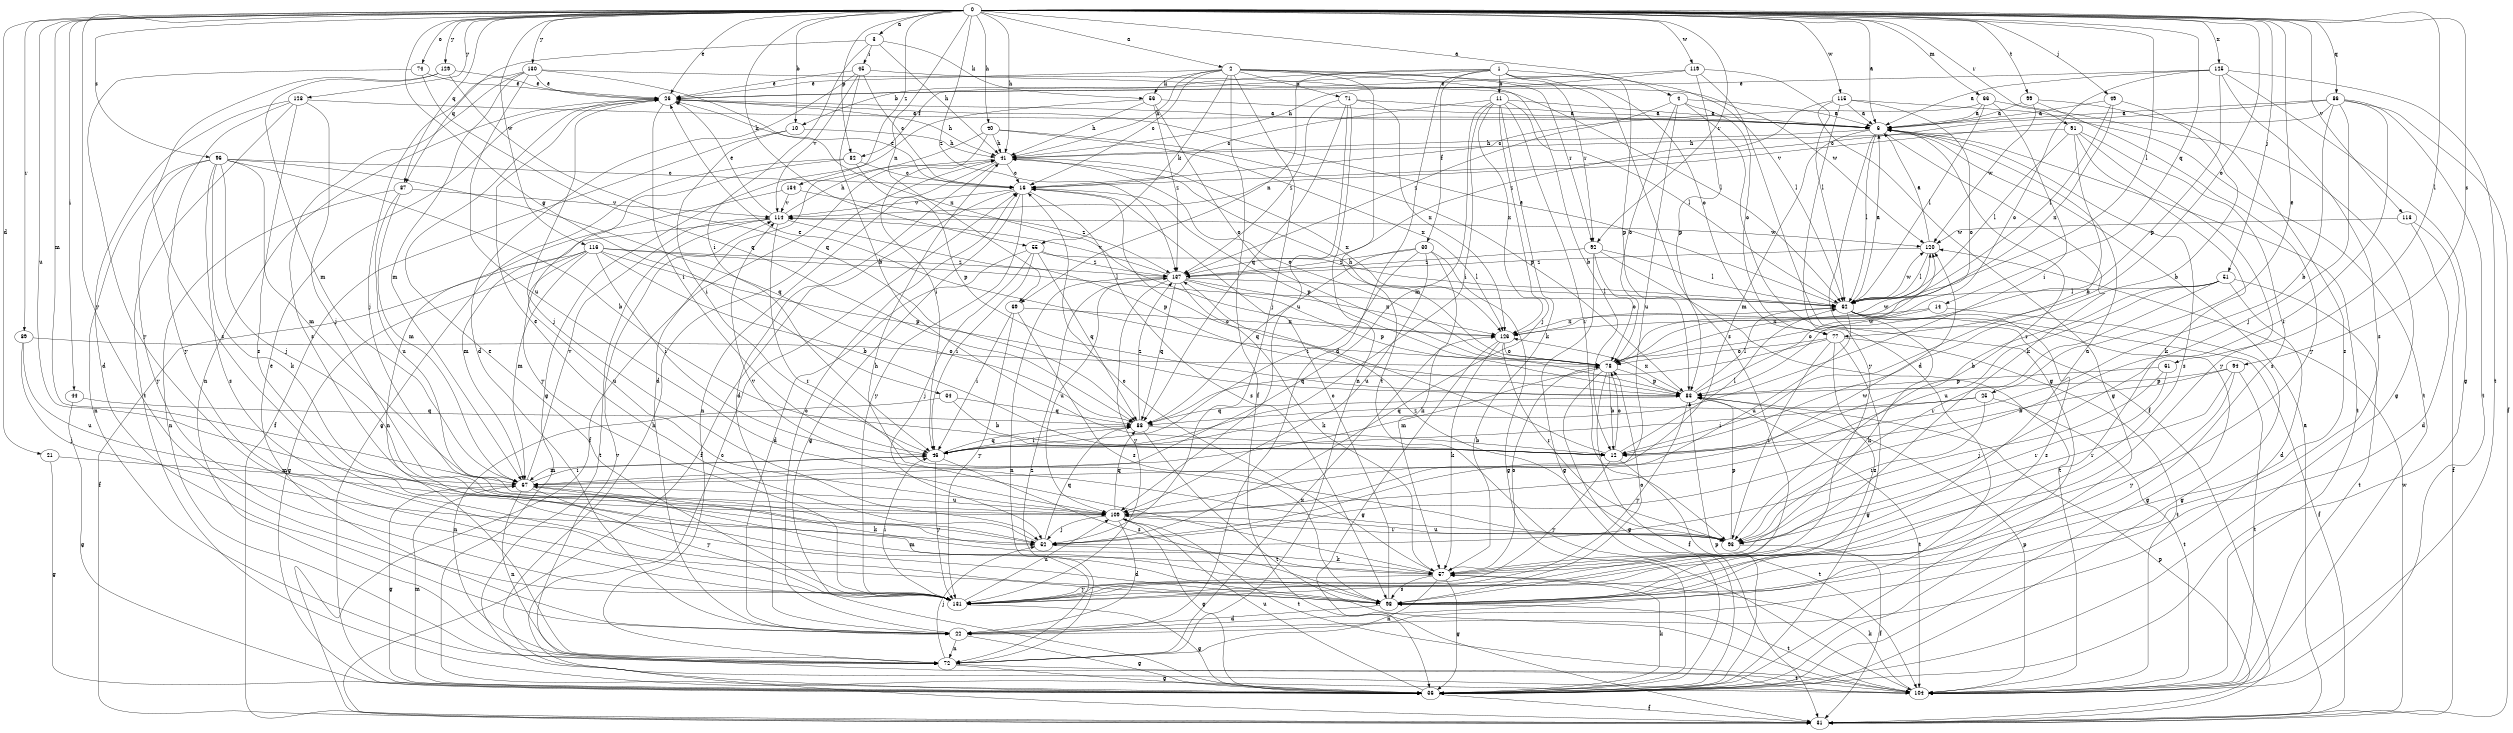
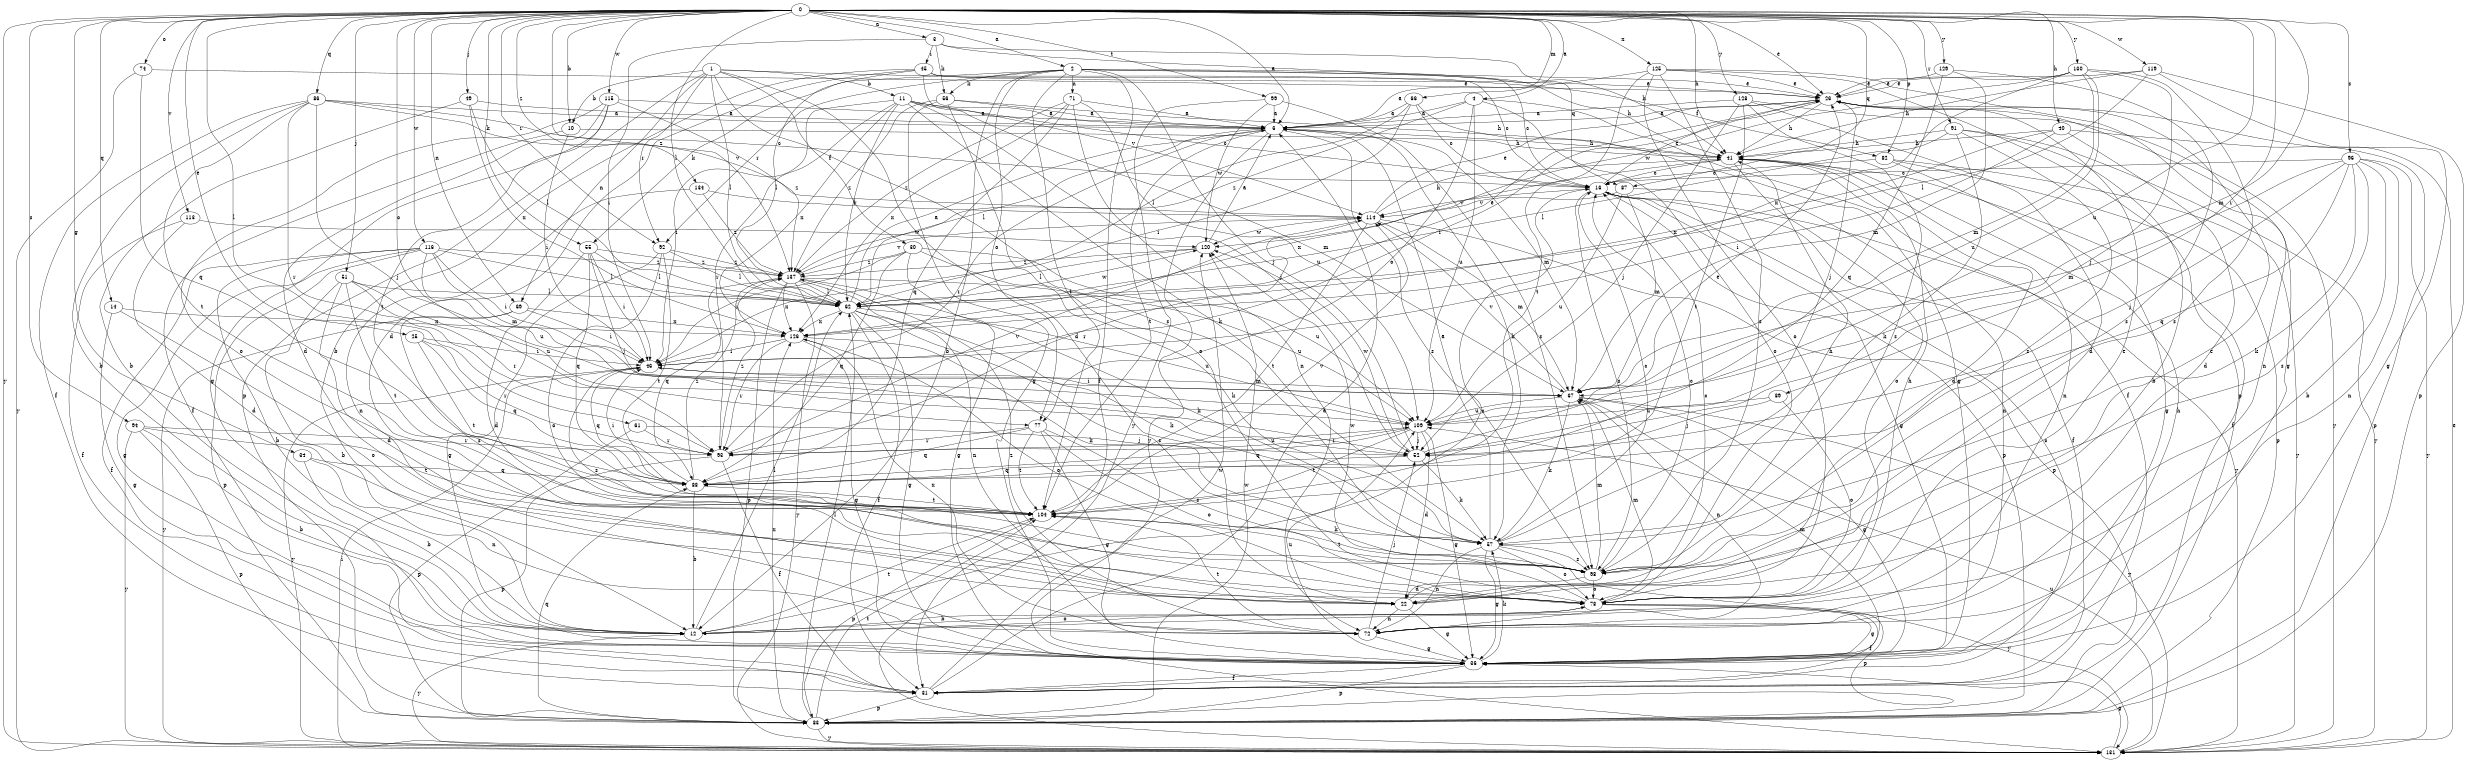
none -> (720, 352)
(74, 396) -> none
(50, 456) -> none
